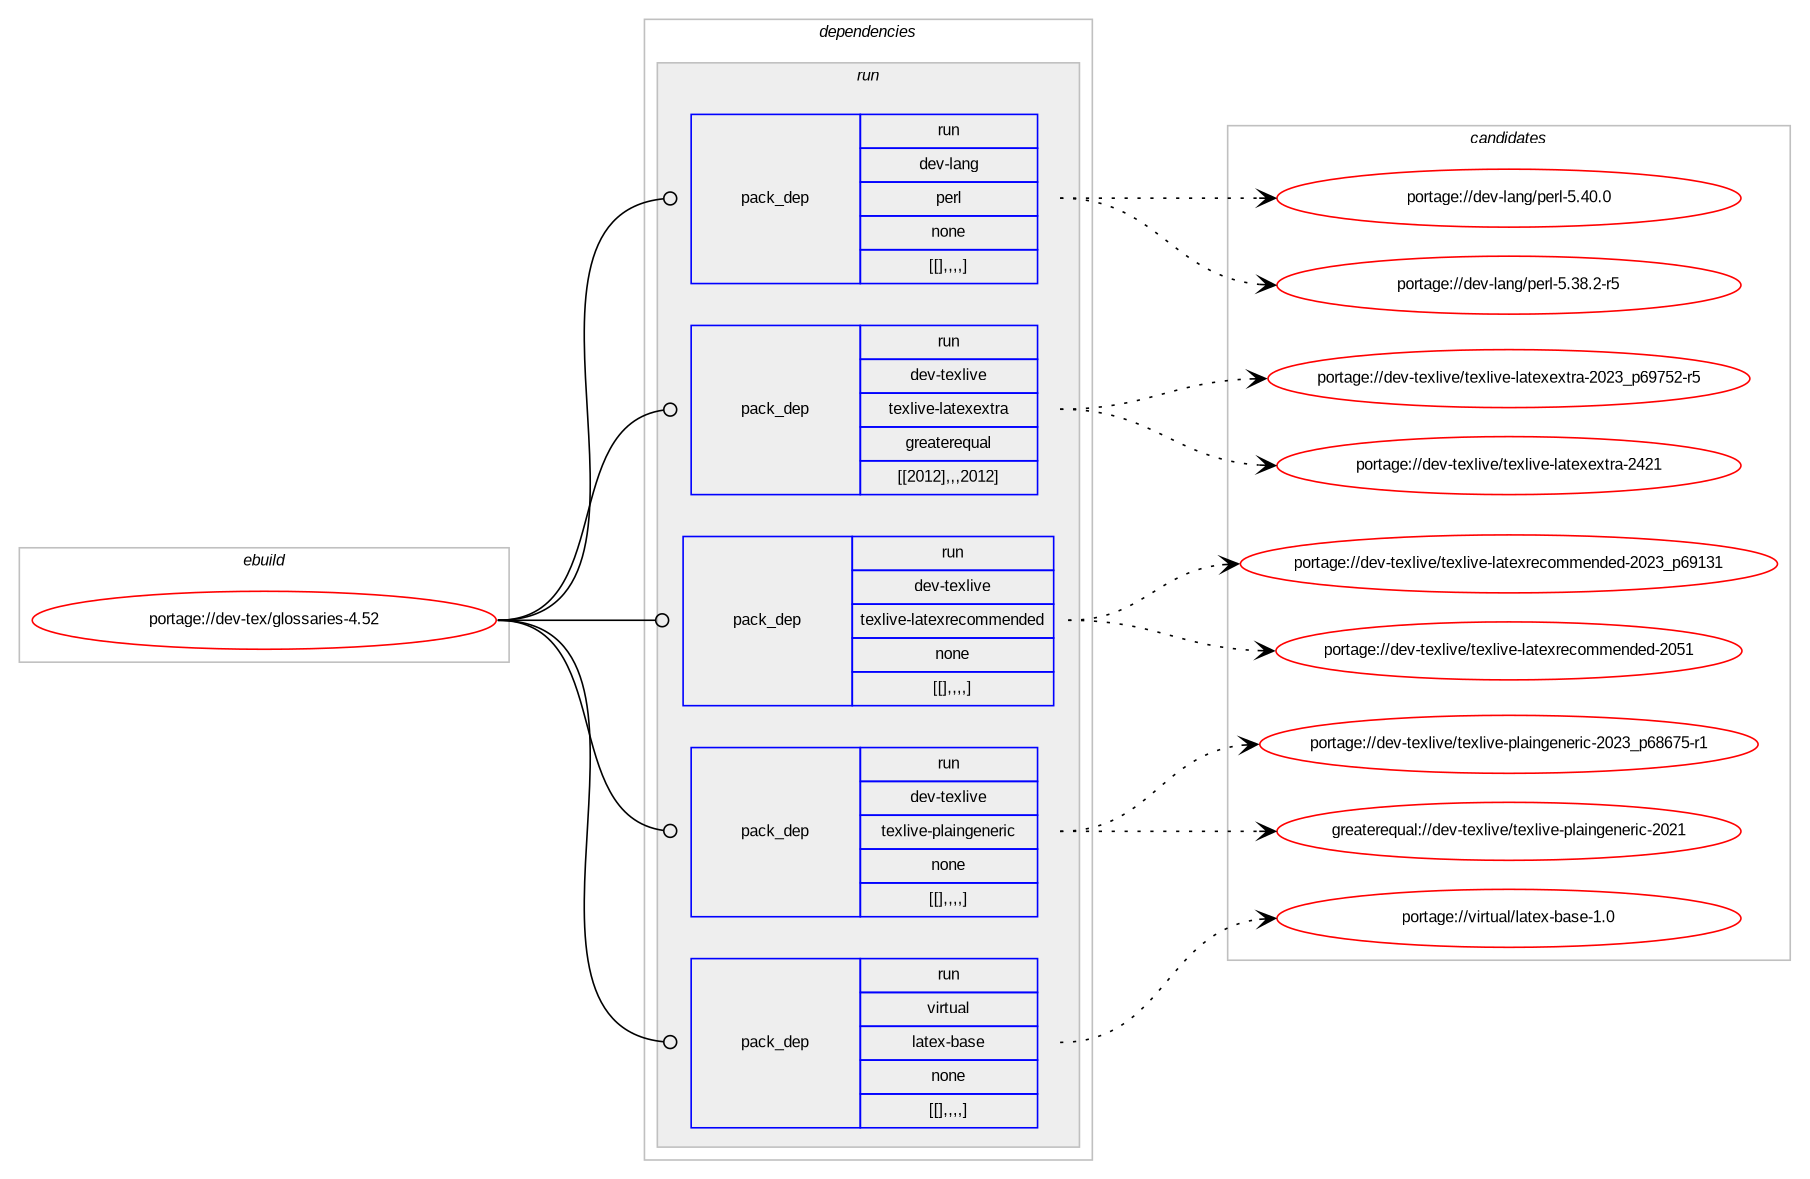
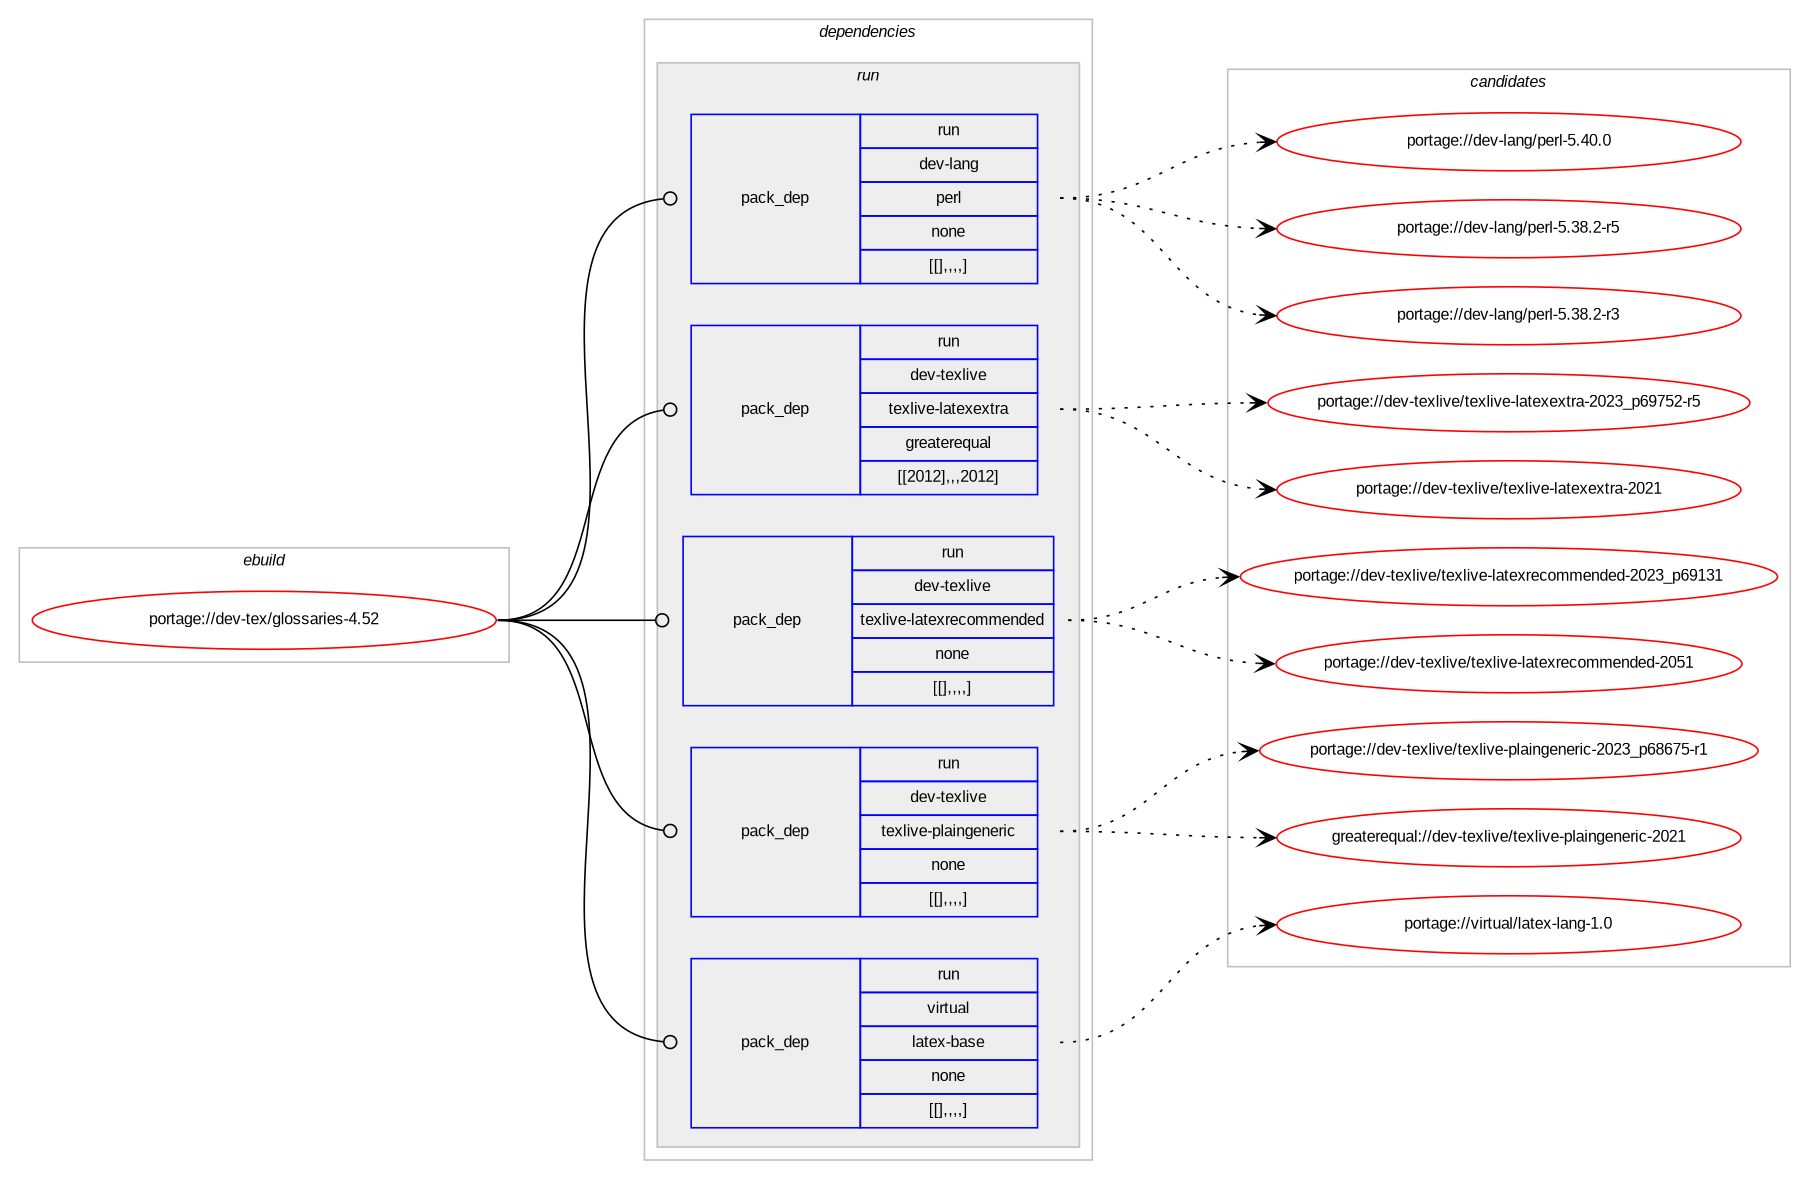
none -> (1509, 316)
(1509, 466) -> (1509, 490)
(1509, 918) -> (1509, 925)
